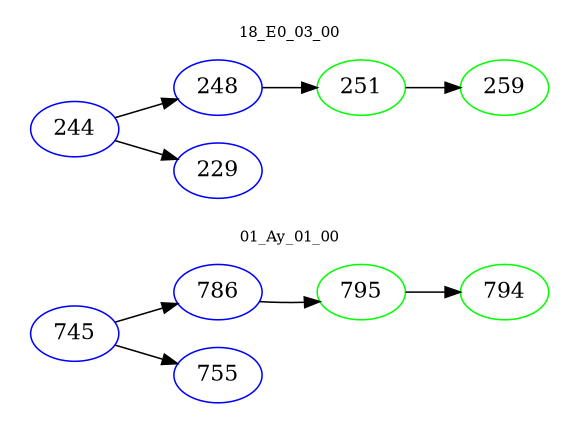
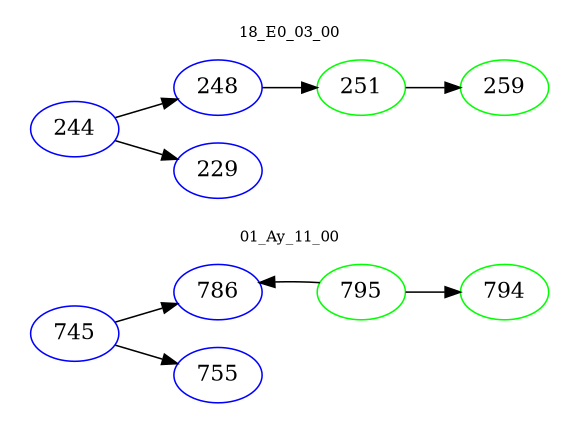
(290, 238) -> (290, 238)
(282, 302) -> (297, 282)
